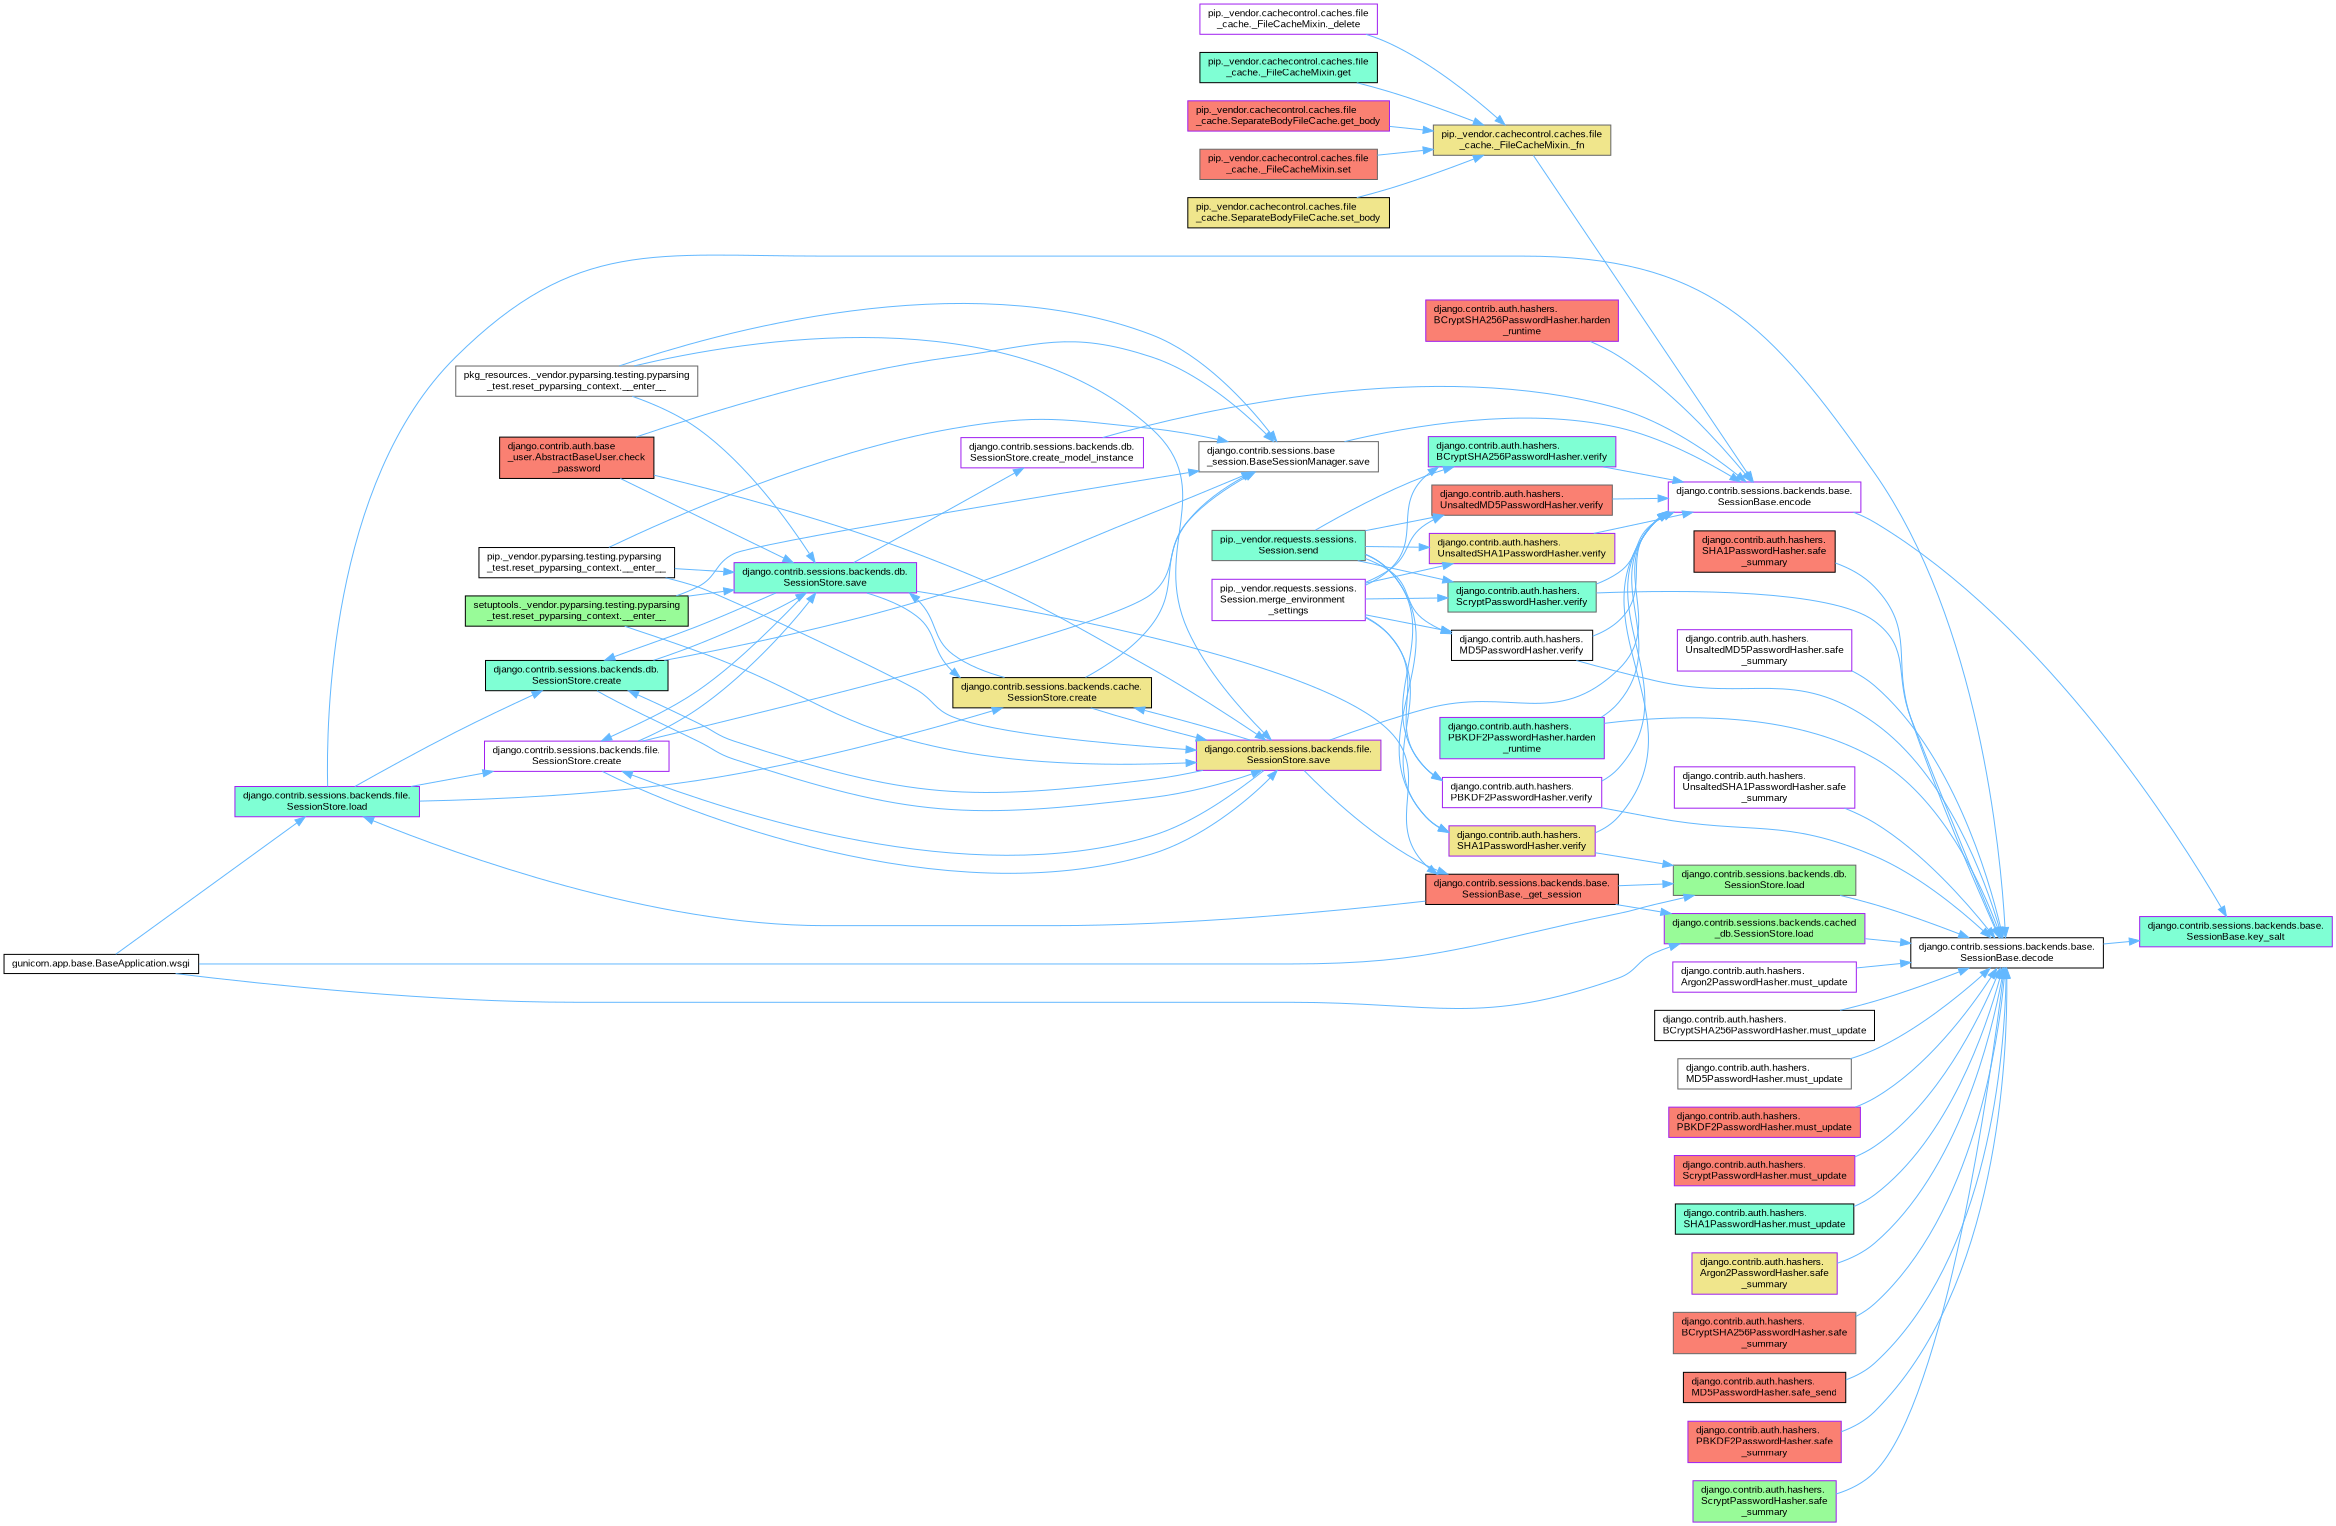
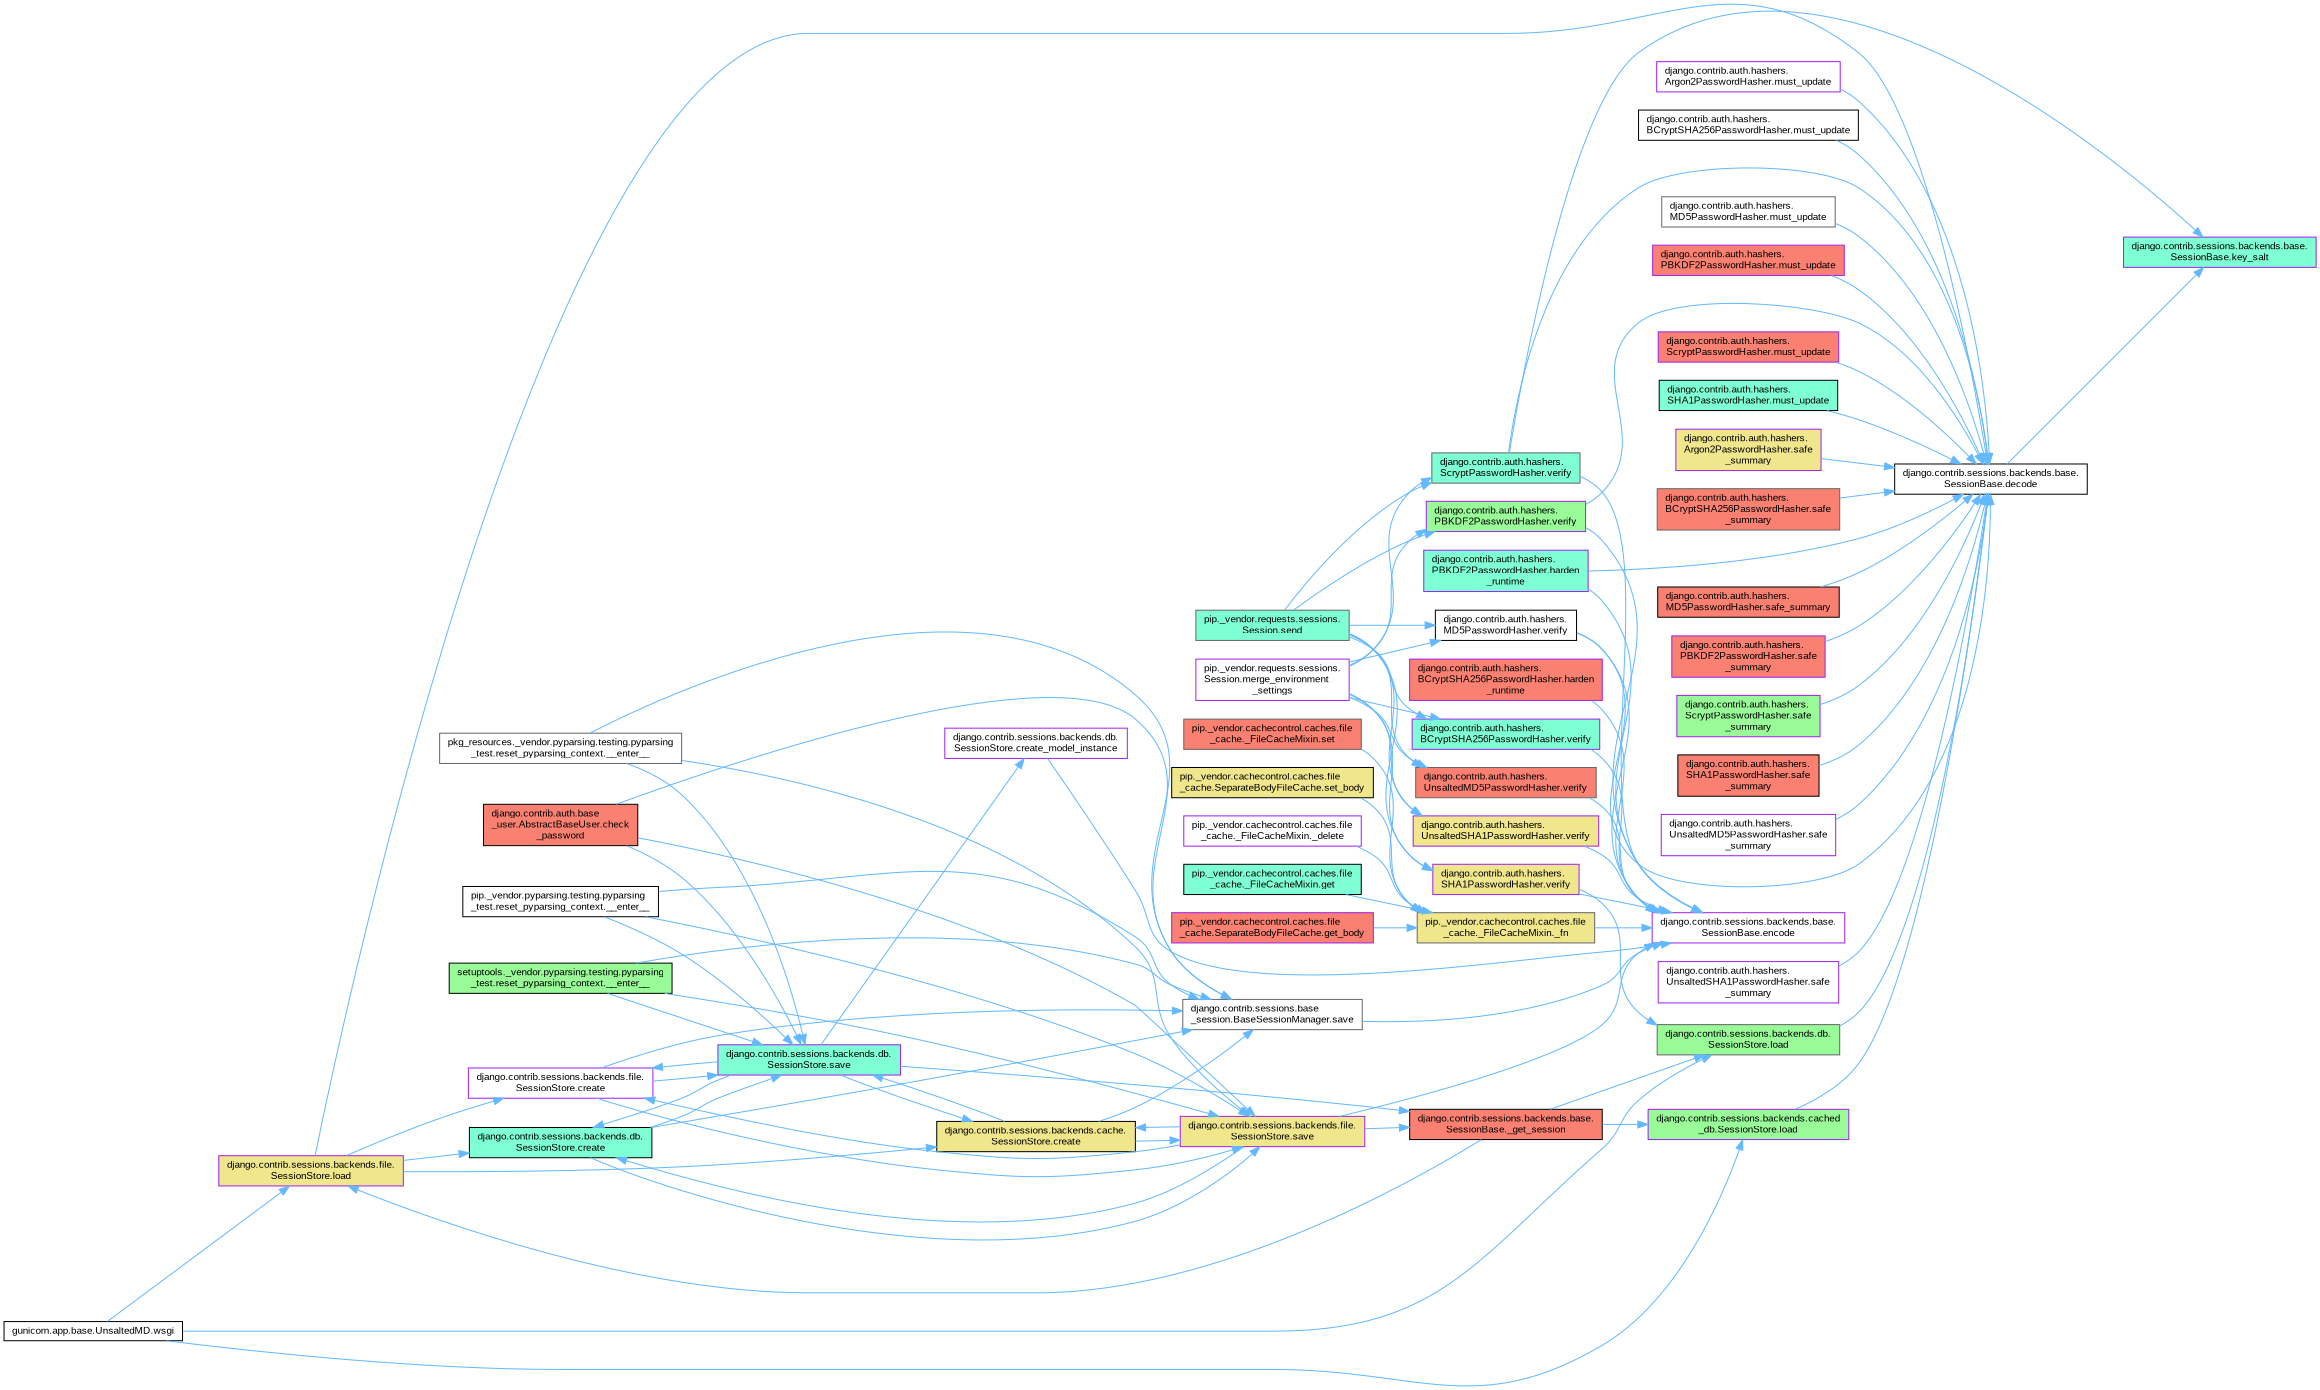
(2062, 686) -> (1732, 17)
(1522, 793) -> (1506, 516)
(327, 802) -> (311, 1171)
(101, 964) -> (93, 1331)
(1765, 1387) -> (1748, 602)
